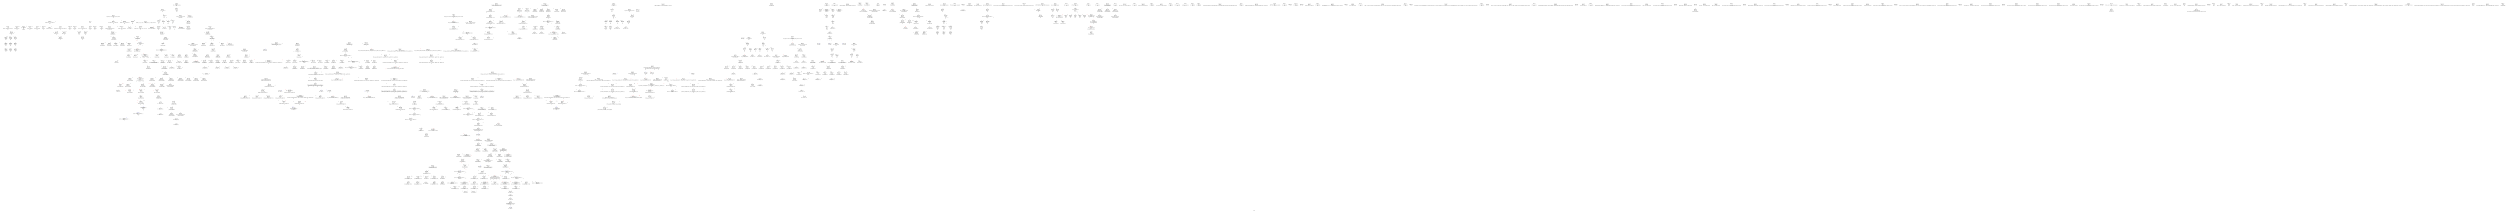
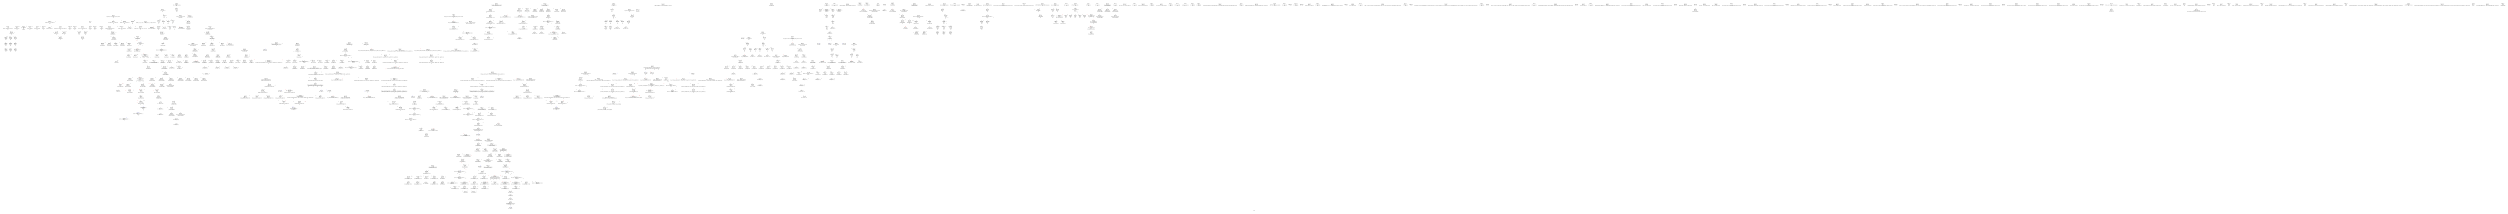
(917, 11) -> none
